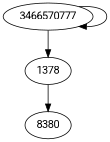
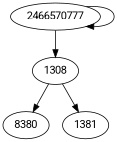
(48, 17) -> (55, 17)
(48, 71) -> (55, 71)
none -> (86, 125)
